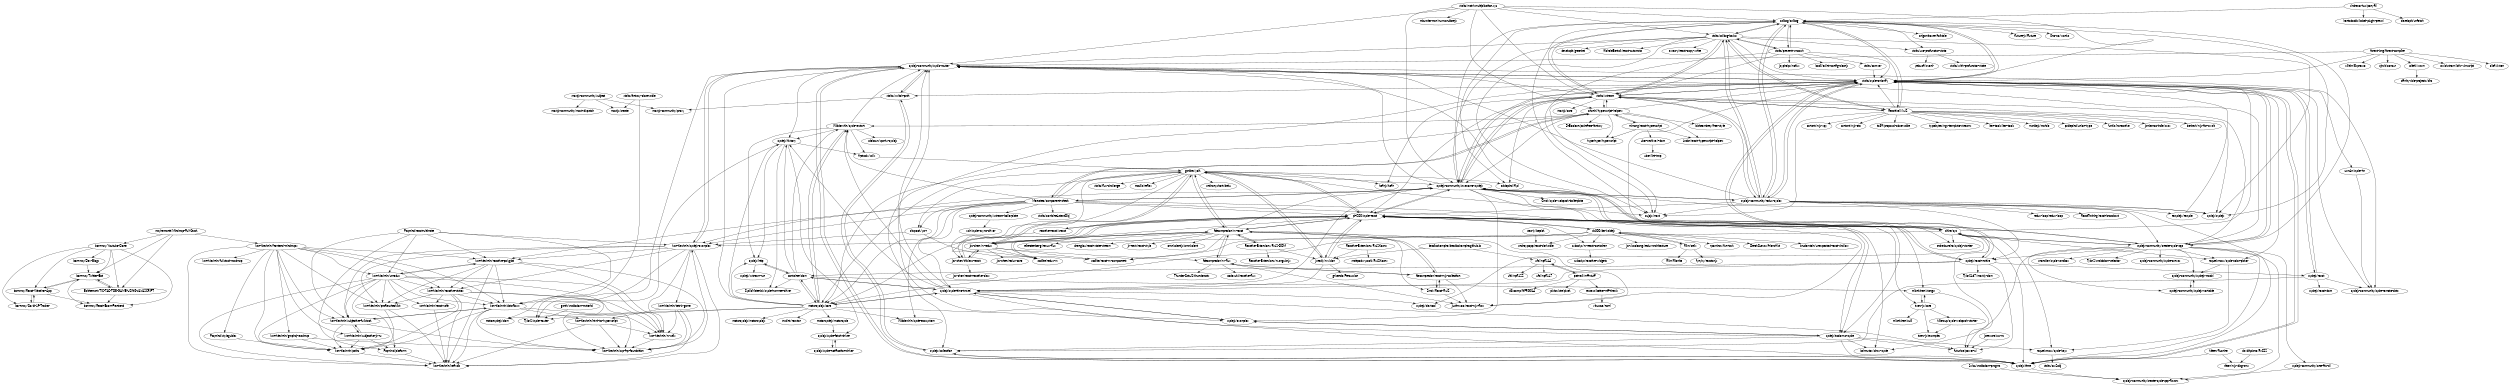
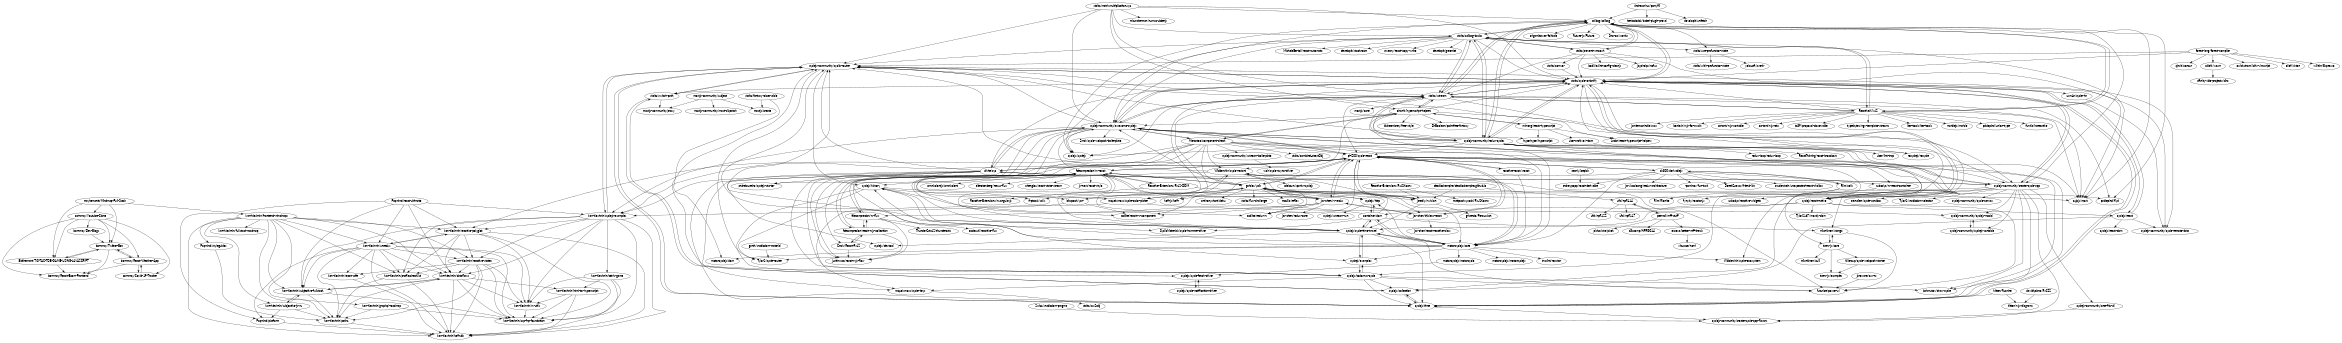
none -> (1354, 51)
(1817, 126) -> (1731, 126)
(1029, 164) -> (1164, 194)
(707, 321) -> (632, 295)
